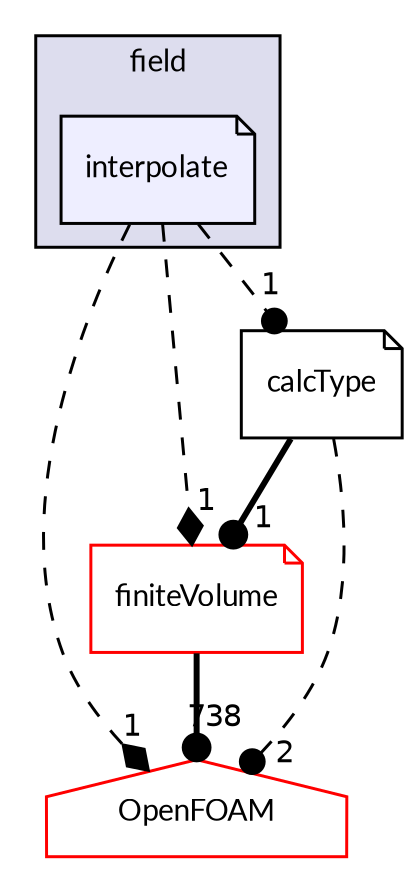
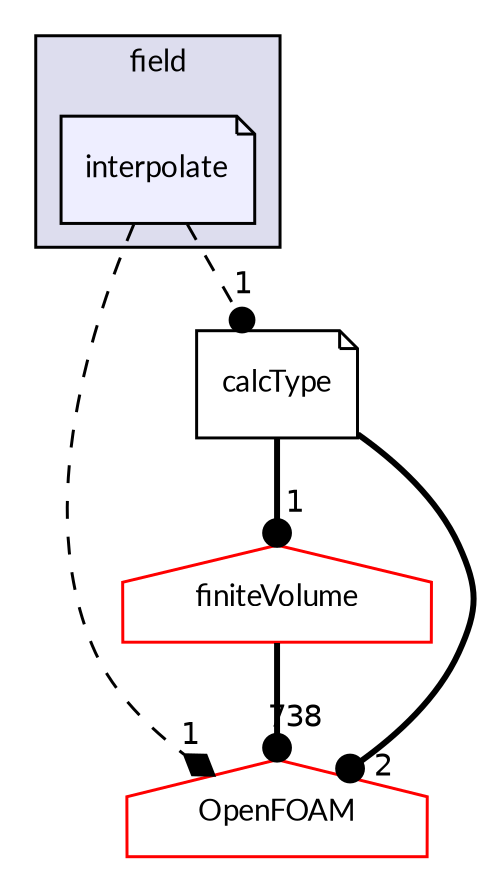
(176, 366) -> none
(197, 599) -> (277, 599)
(339, 607) -> (473, 597)
